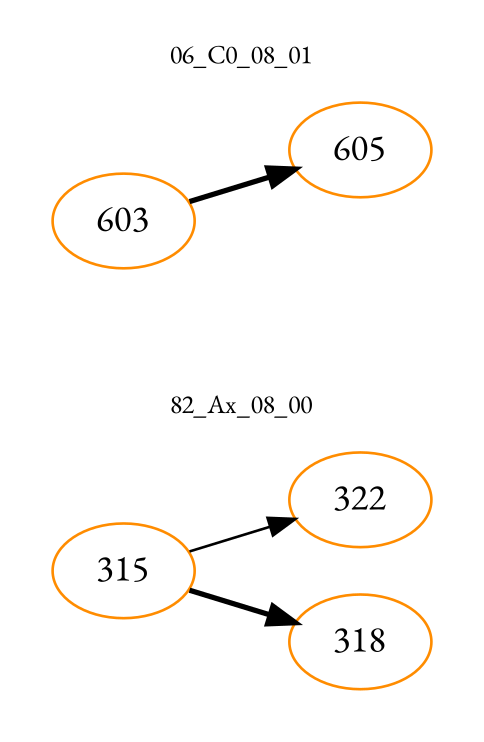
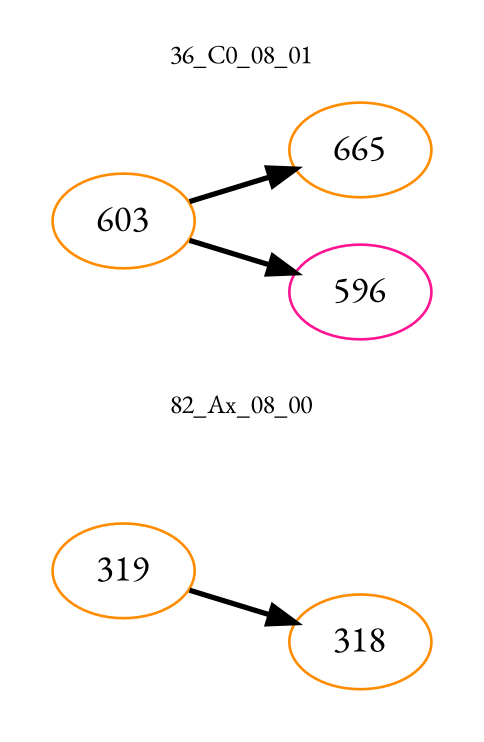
(242, 57) -> (242, 57)
(360, 150) -> (360, 150)
none -> (360, 292)
(360, 500) -> none
(124, 571) -> (124, 571)
